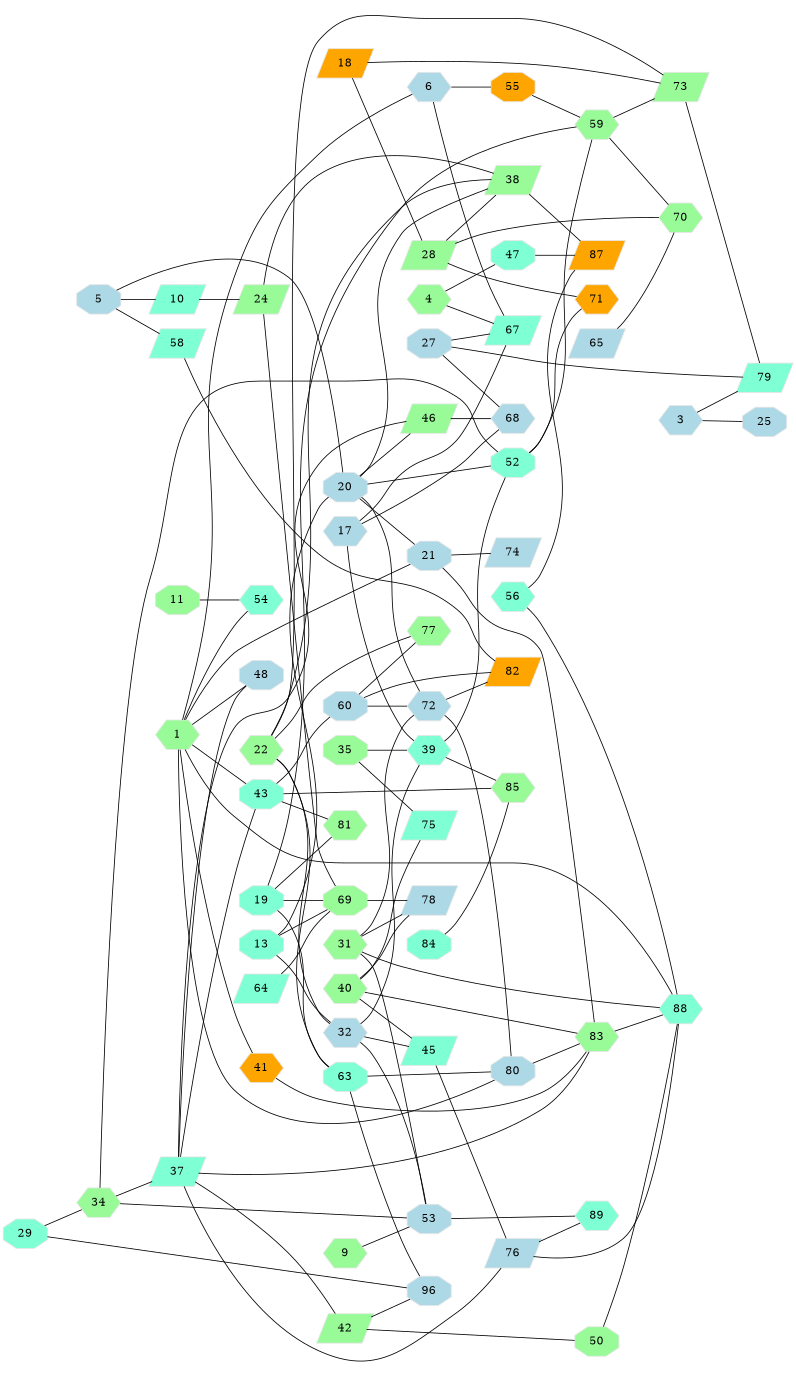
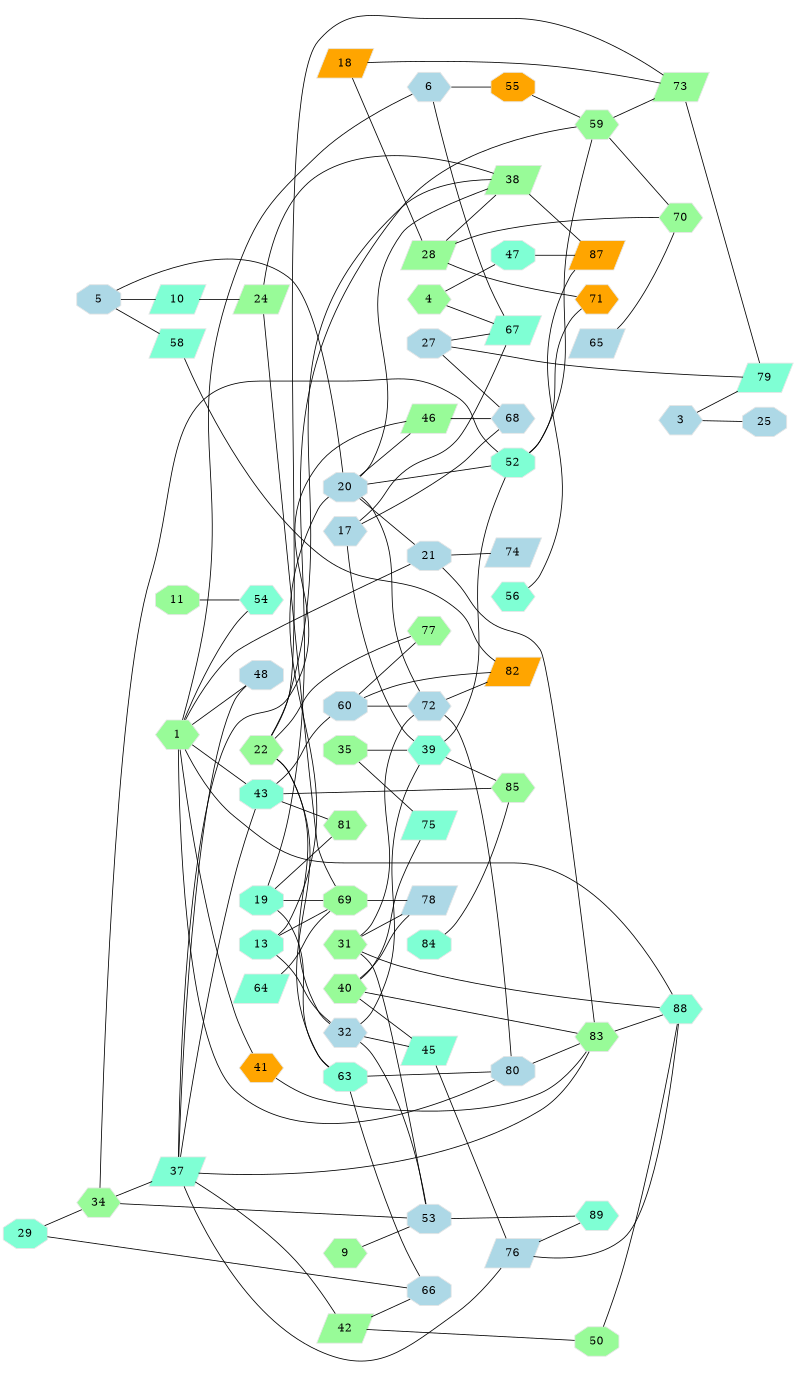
(621, 793) -> none
(429, 1291) -> (429, 1291)
